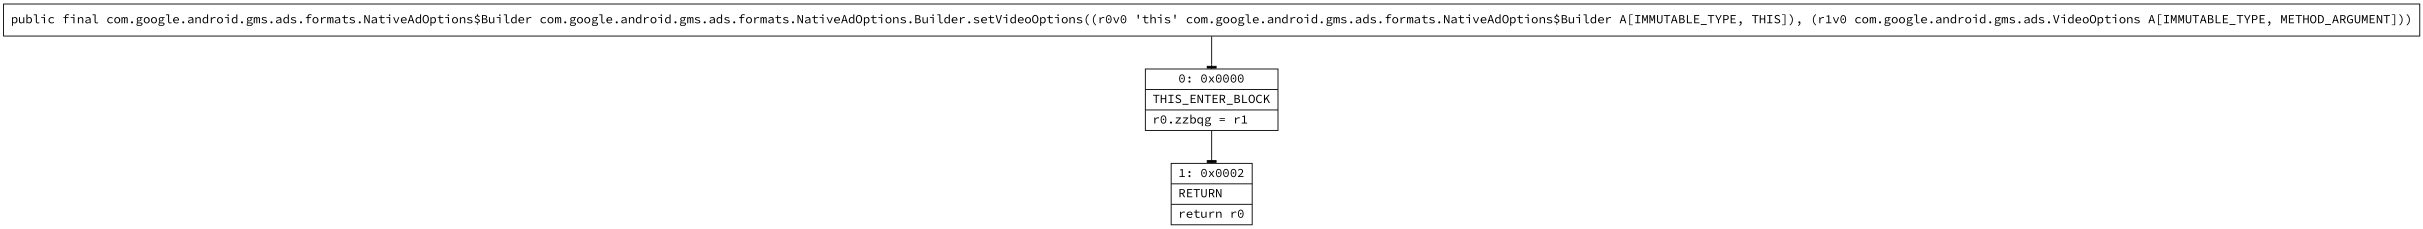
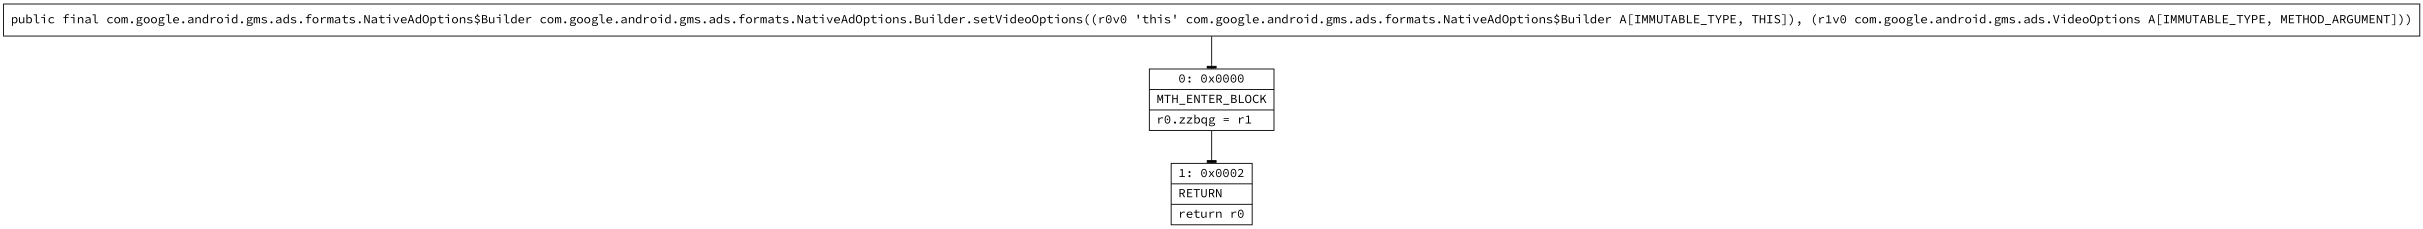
(1212, 99) -> (1212, 99)
